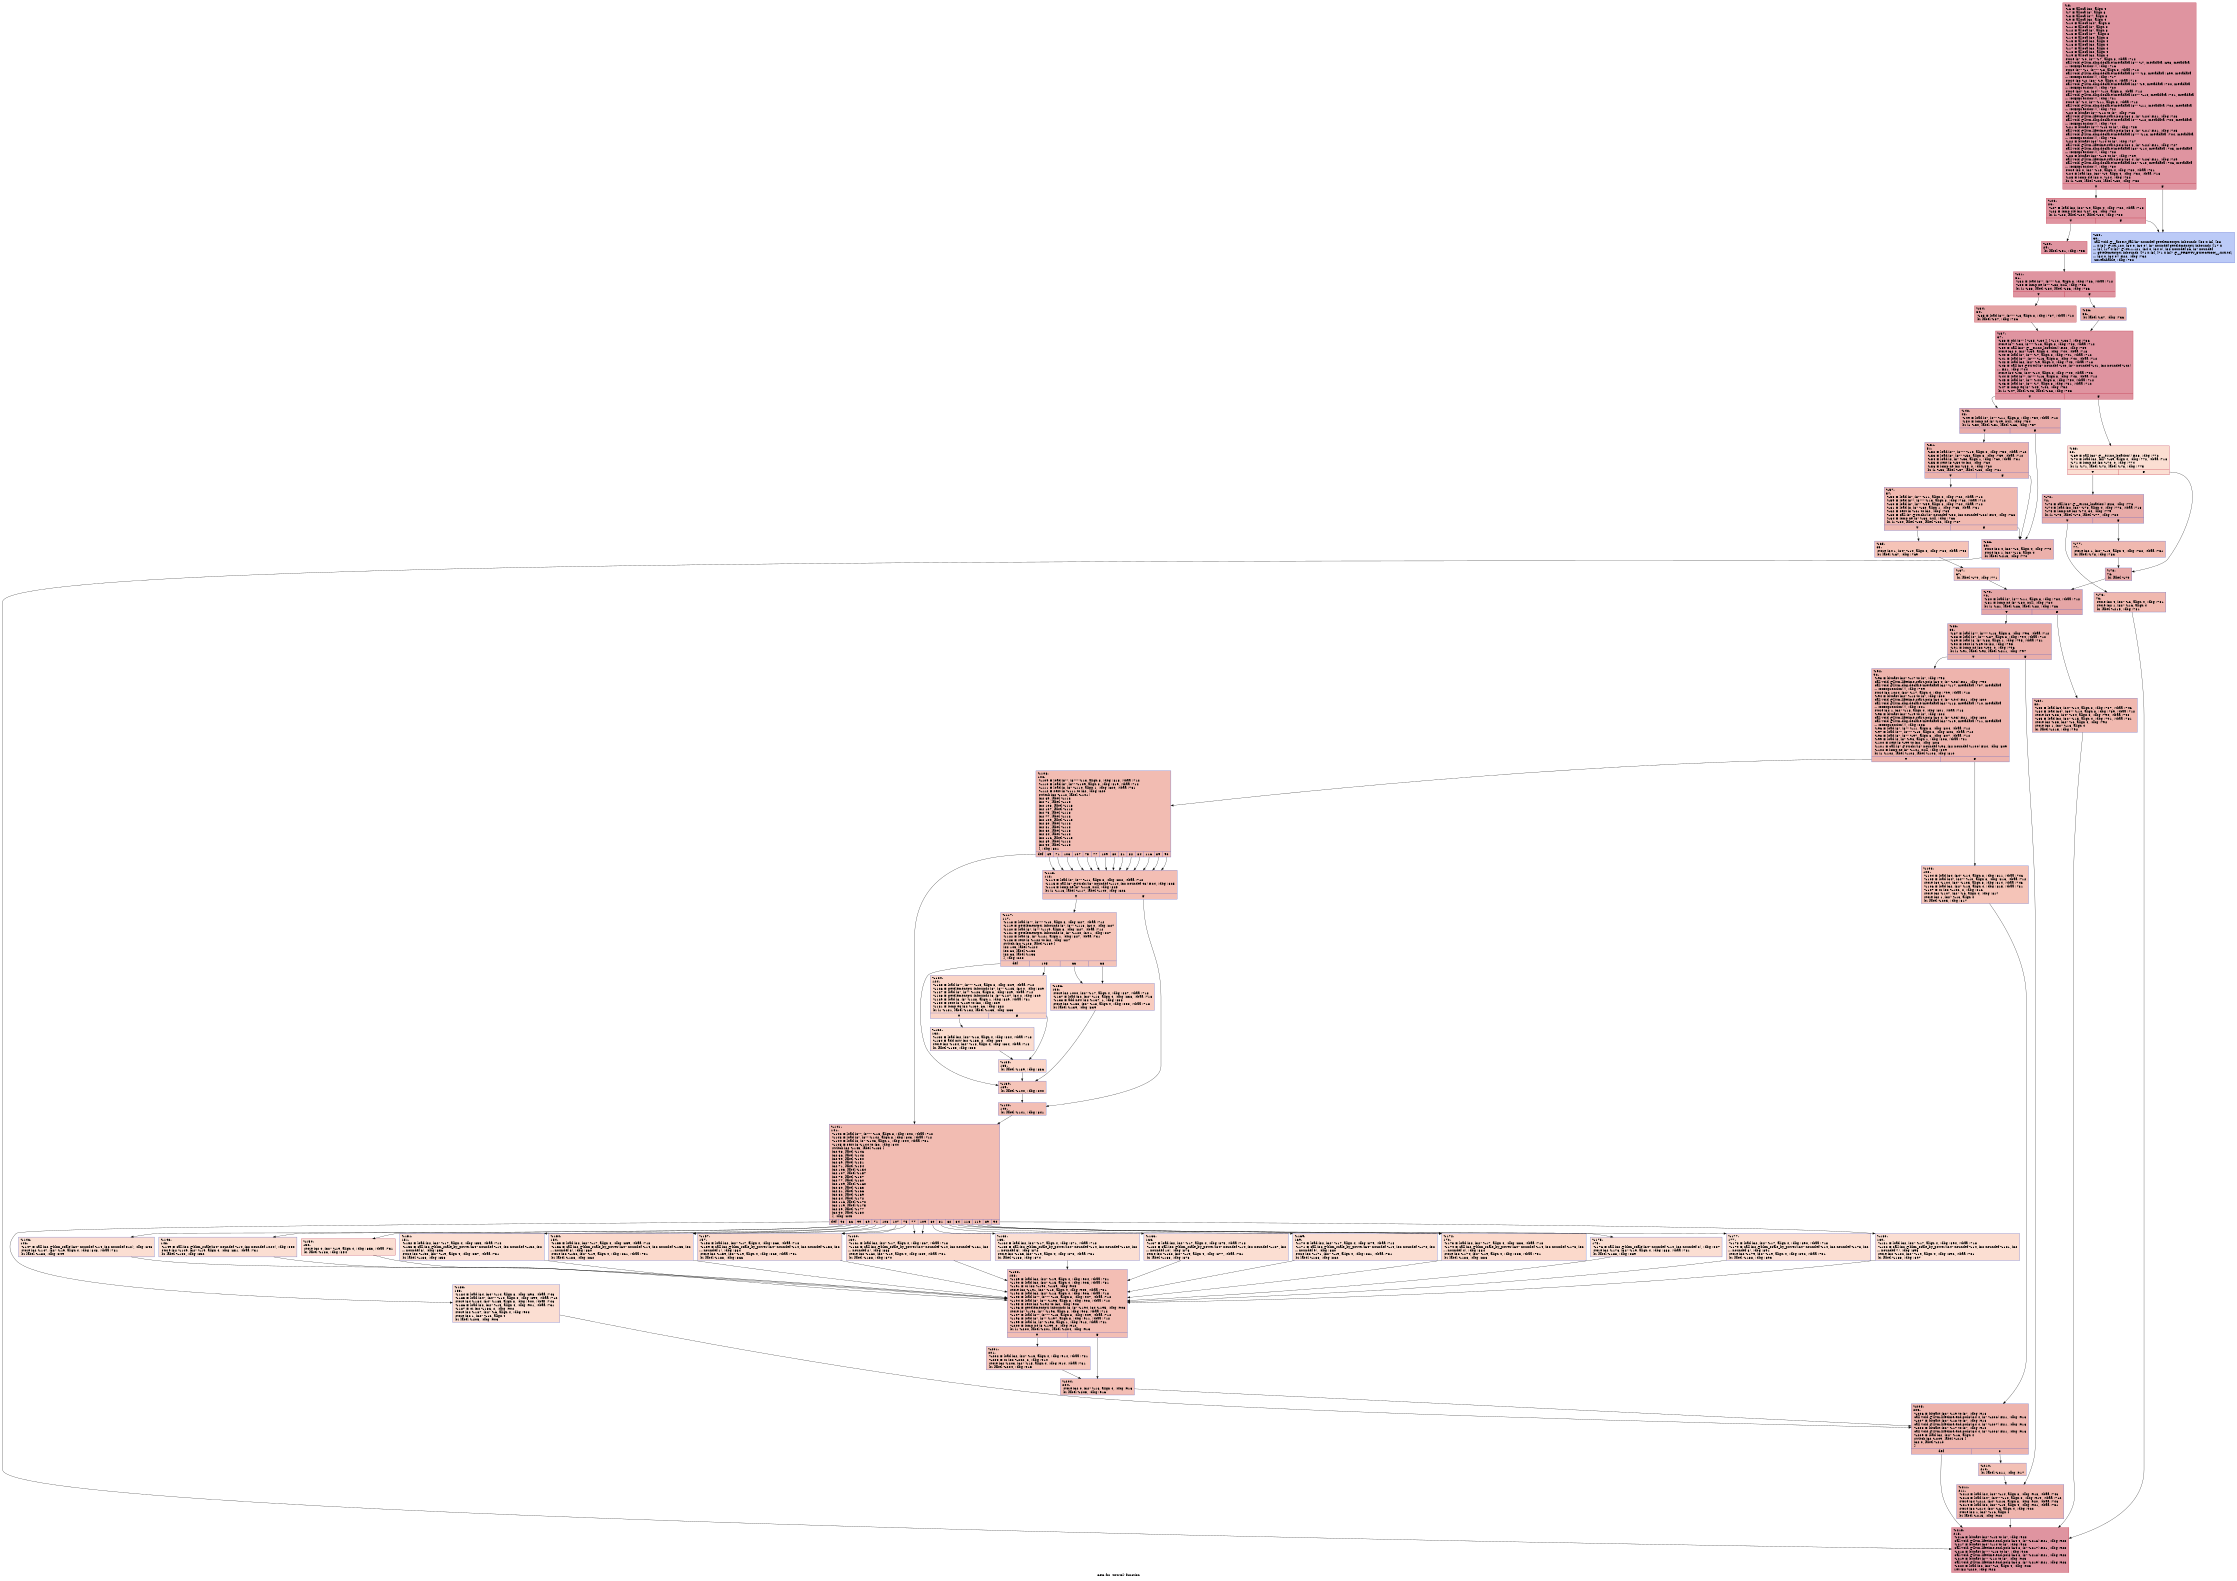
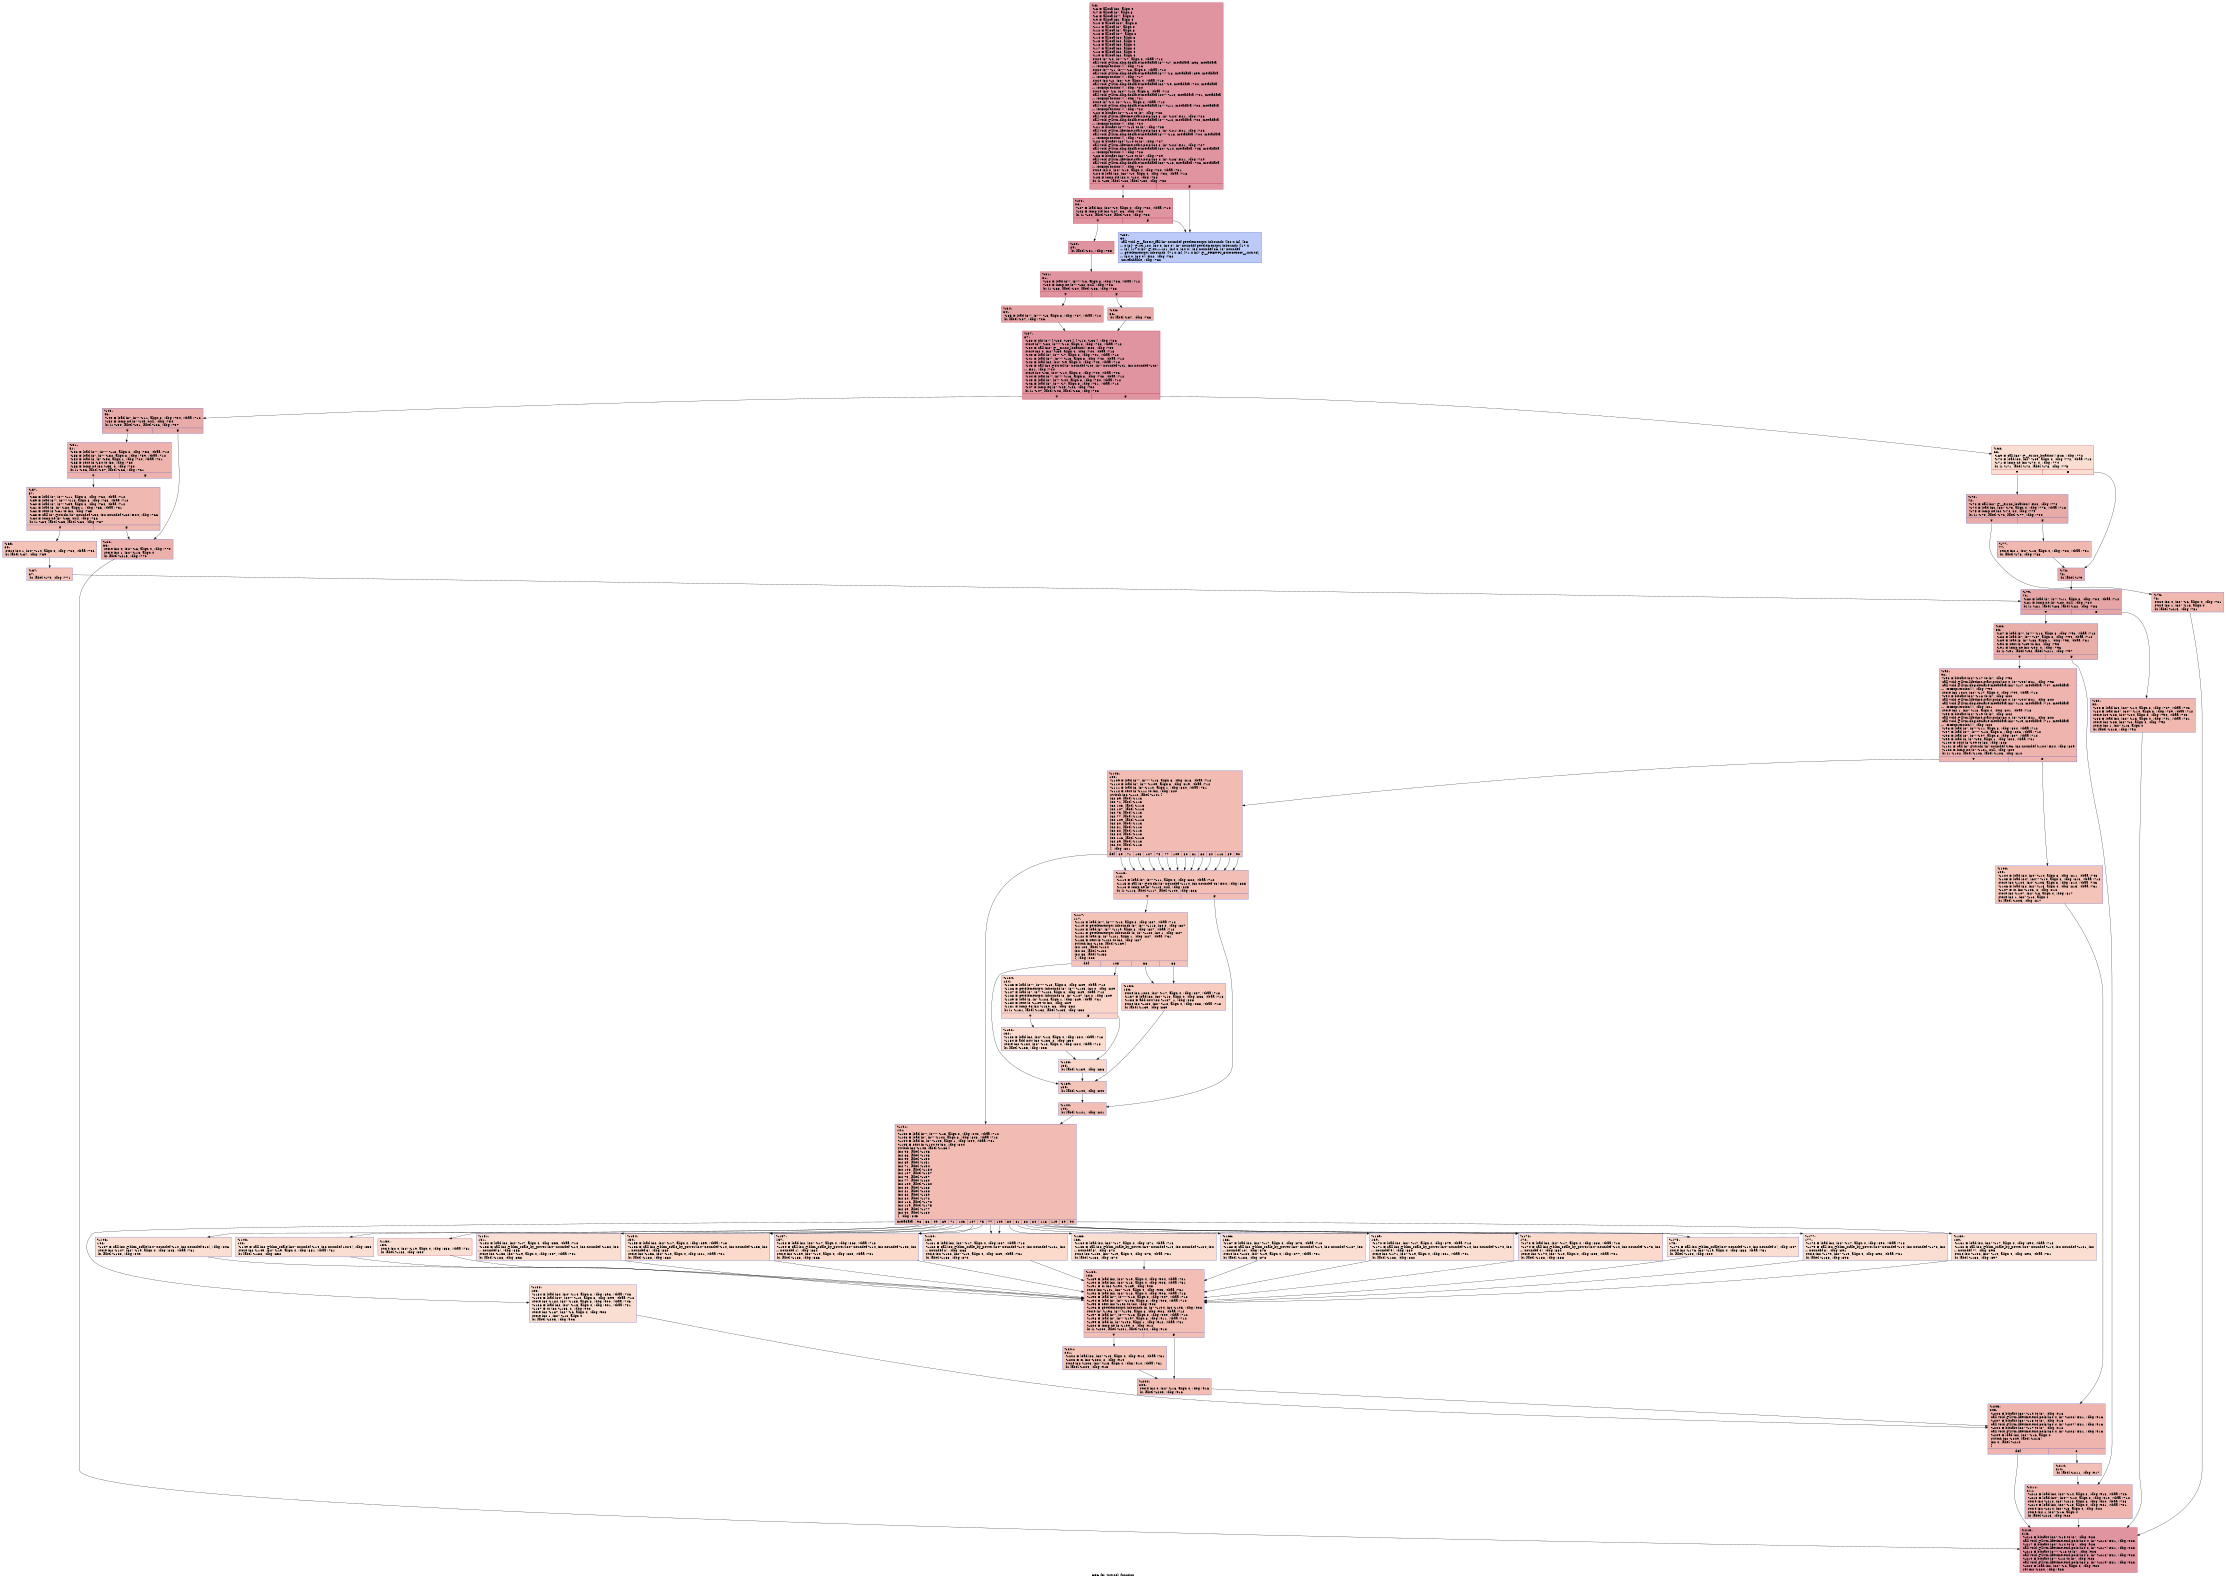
(2028, 506) -> none
(834, 1222) -> (905, 1222)
